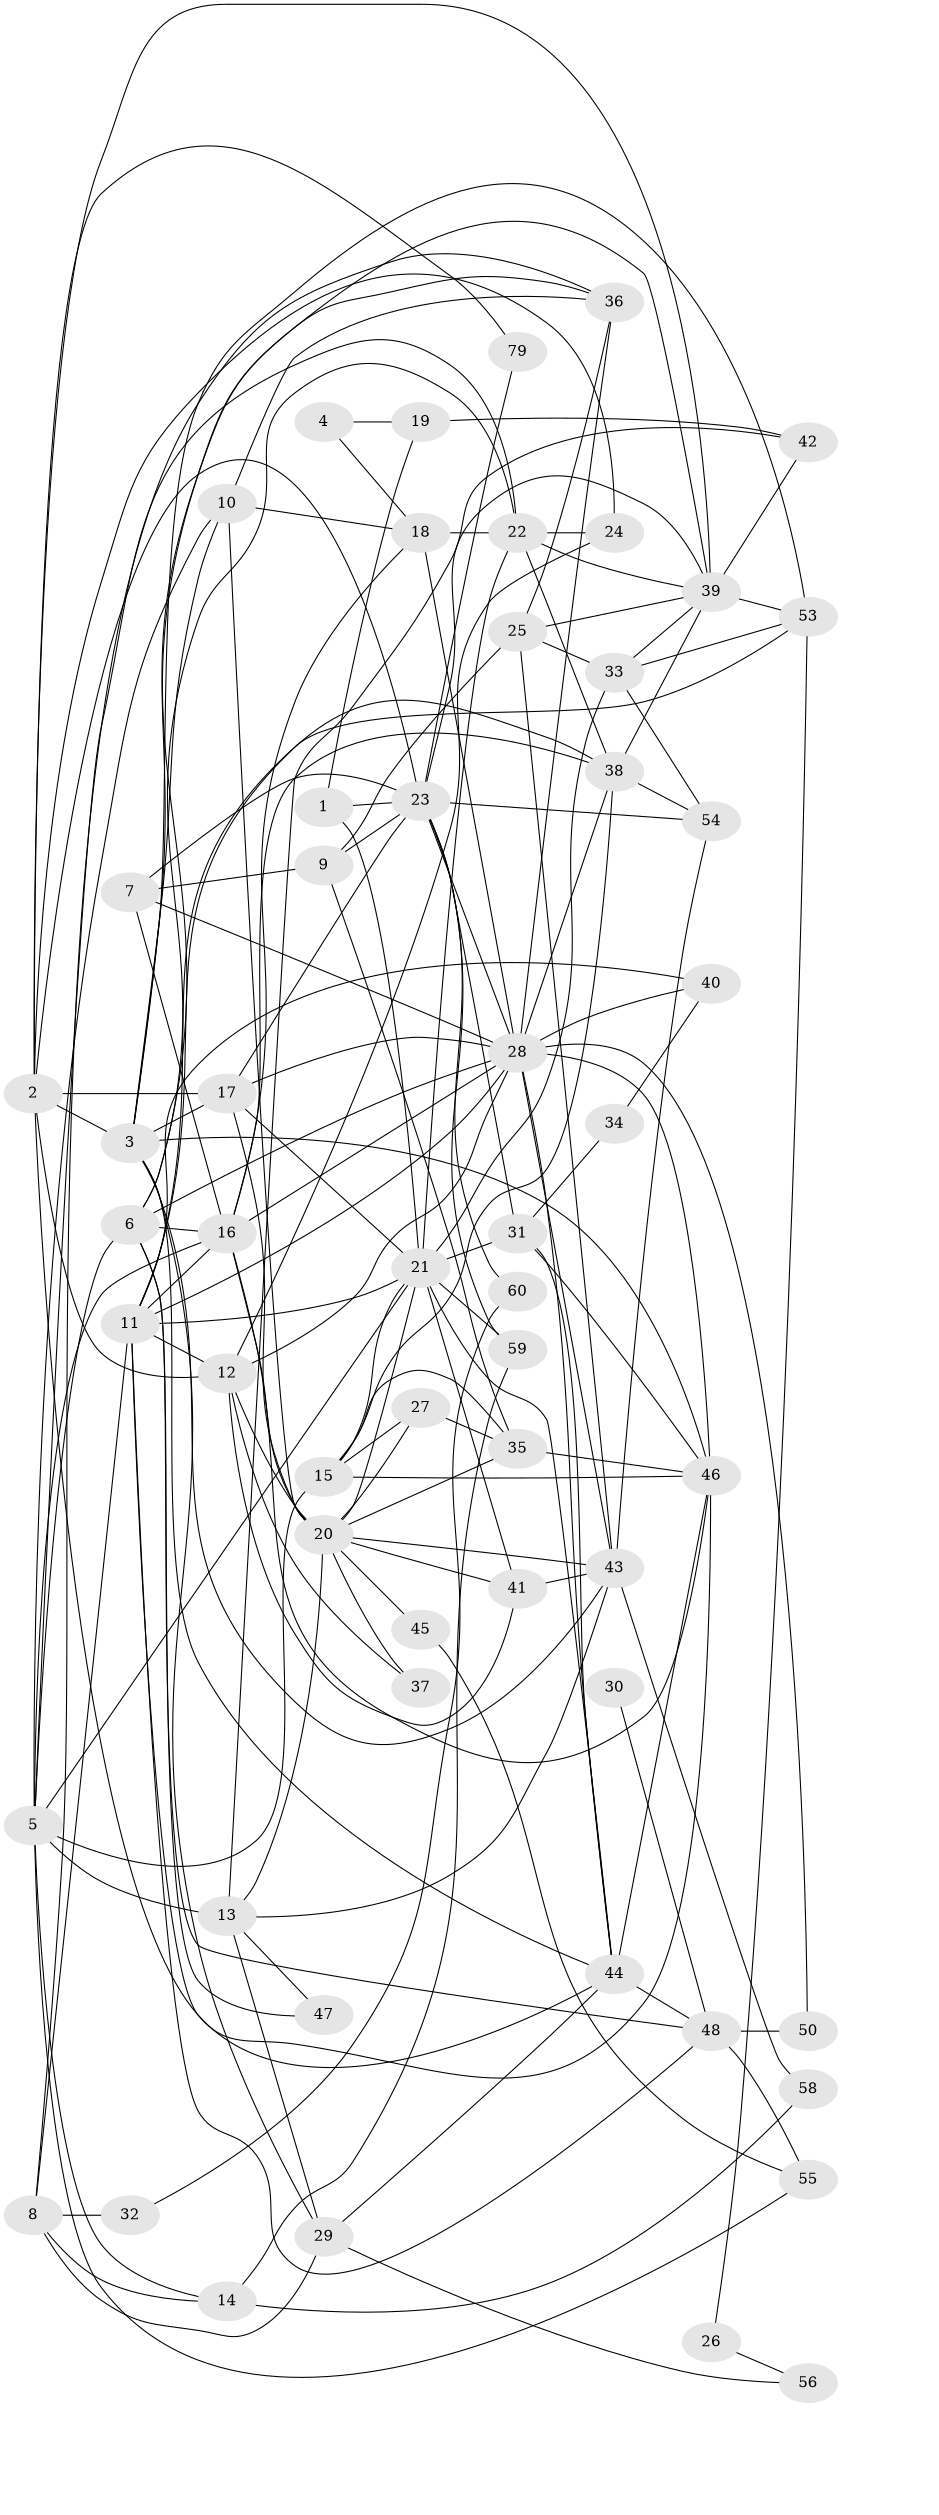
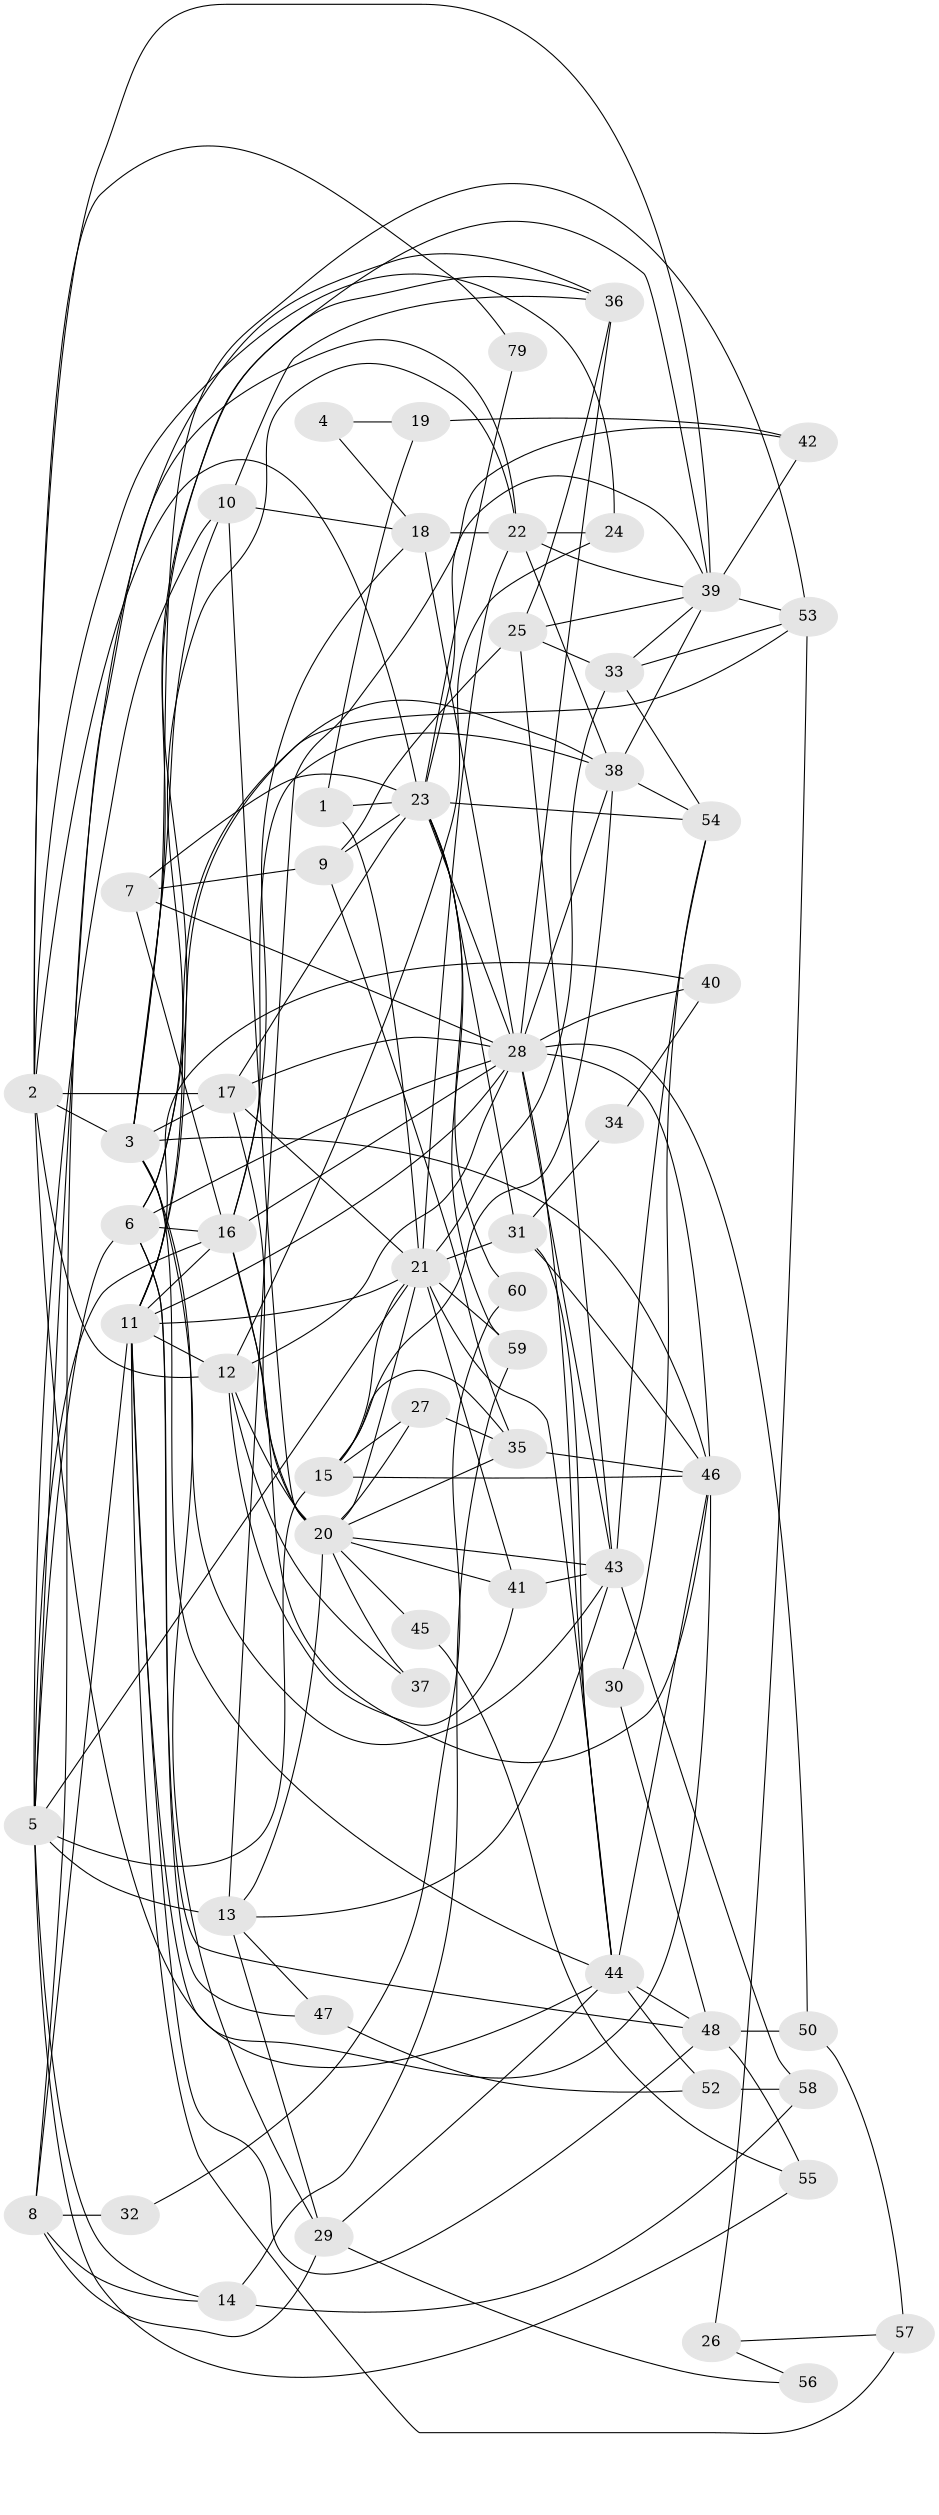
none -> (668, 1256)
none -> (711, 2089)
none -> (905, 2334)
